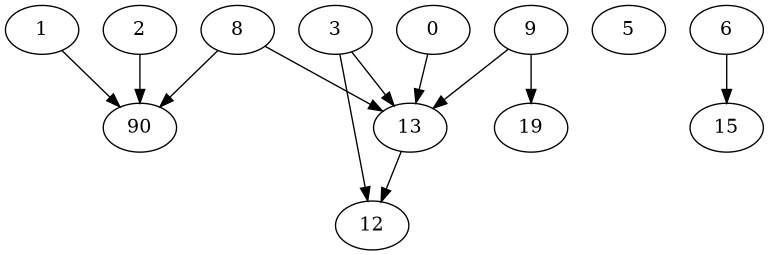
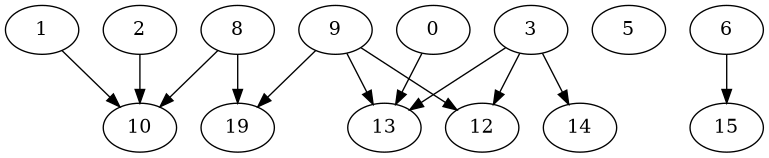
(318, 75) -> (238, 72)
(140, 128) -> (140, 128)
none -> (580, 128)
(394, 170) -> (401, 74)
